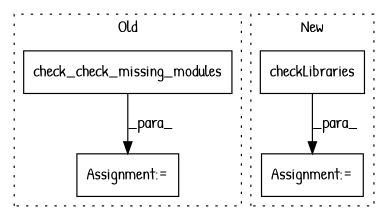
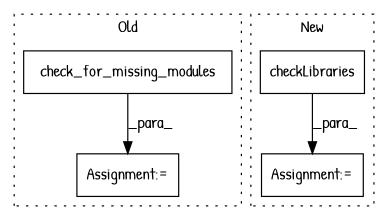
(128, 72) -> (128, 72)
